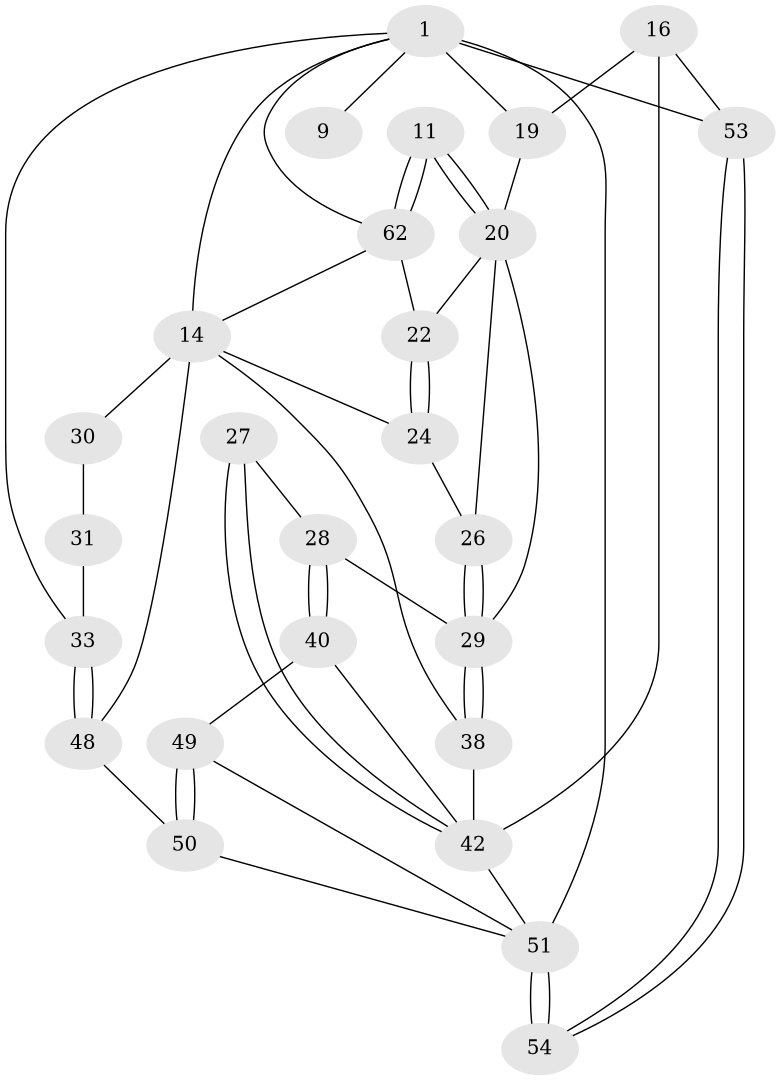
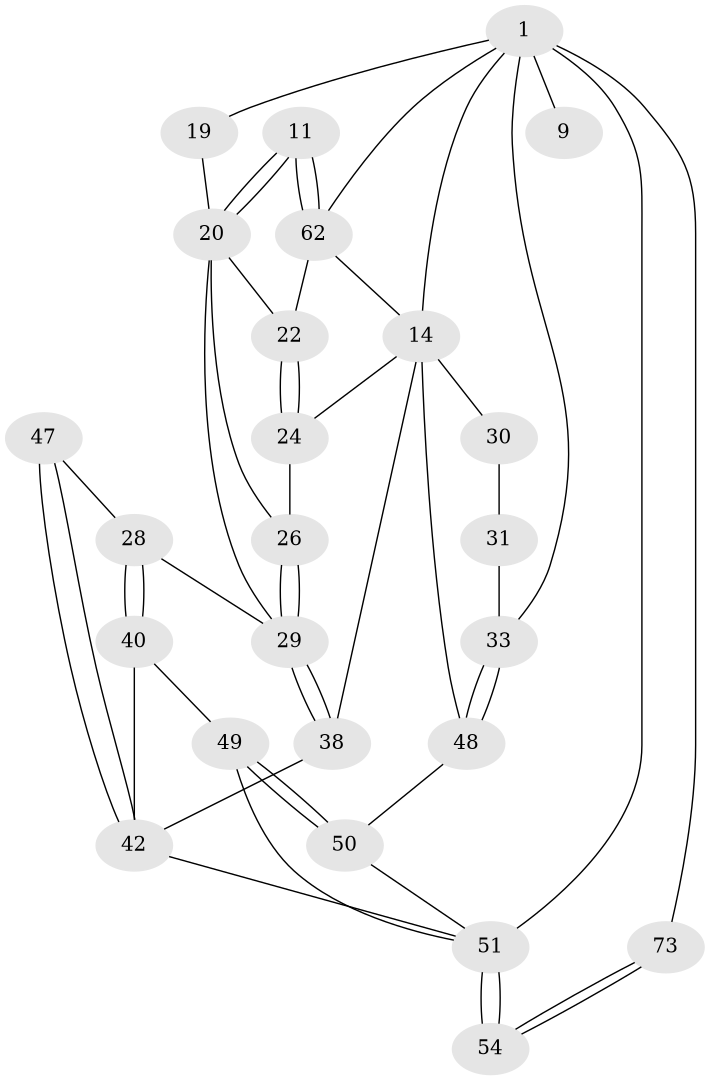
(659, 31) -> none
(737, 133) -> (666, 947)
(239, 438) -> (44, 438)
